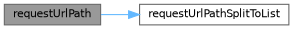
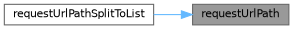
(115, 15) -> (167, 15)
